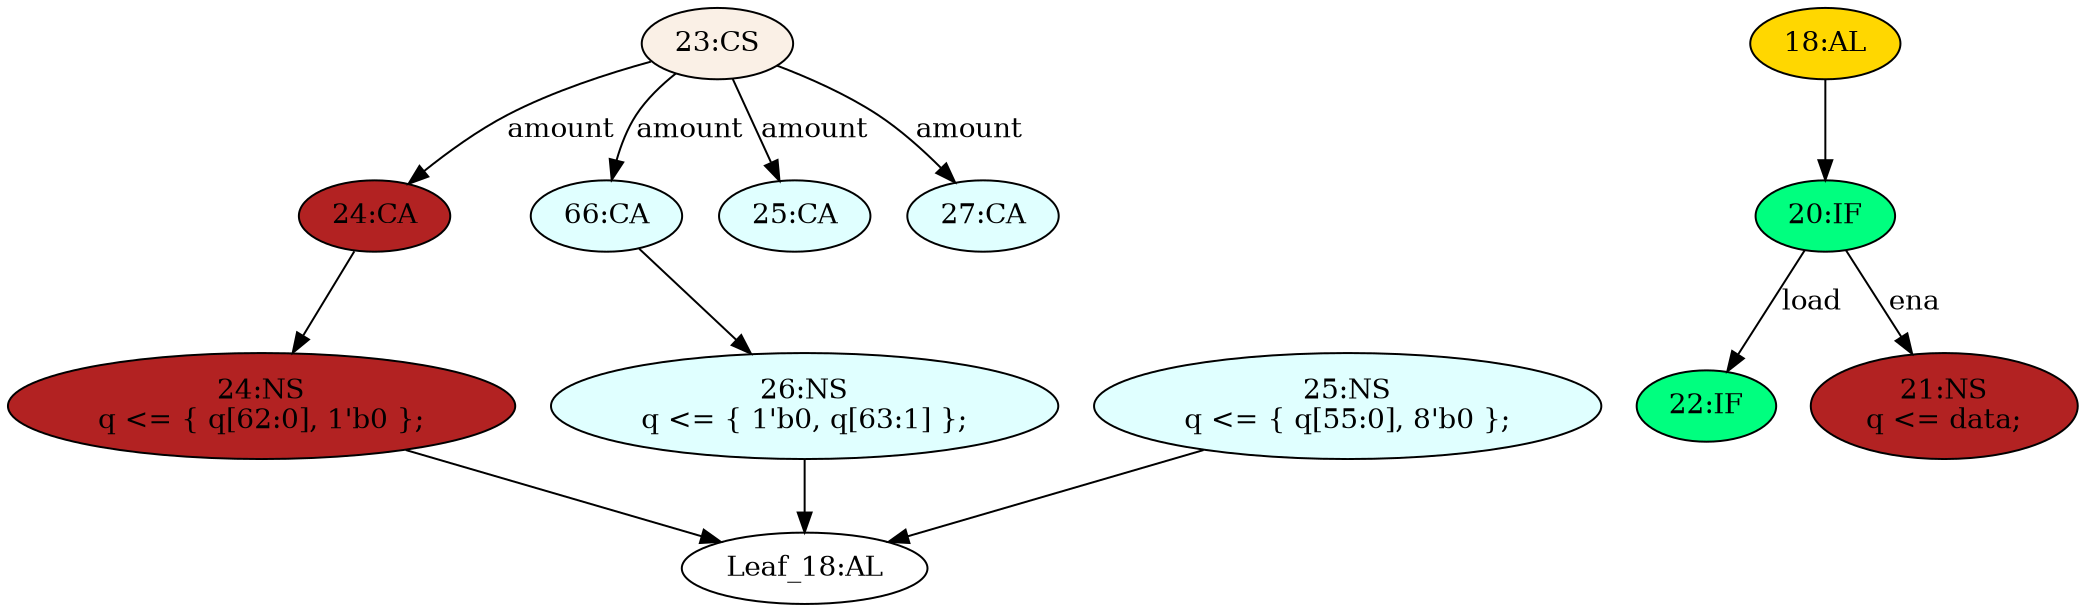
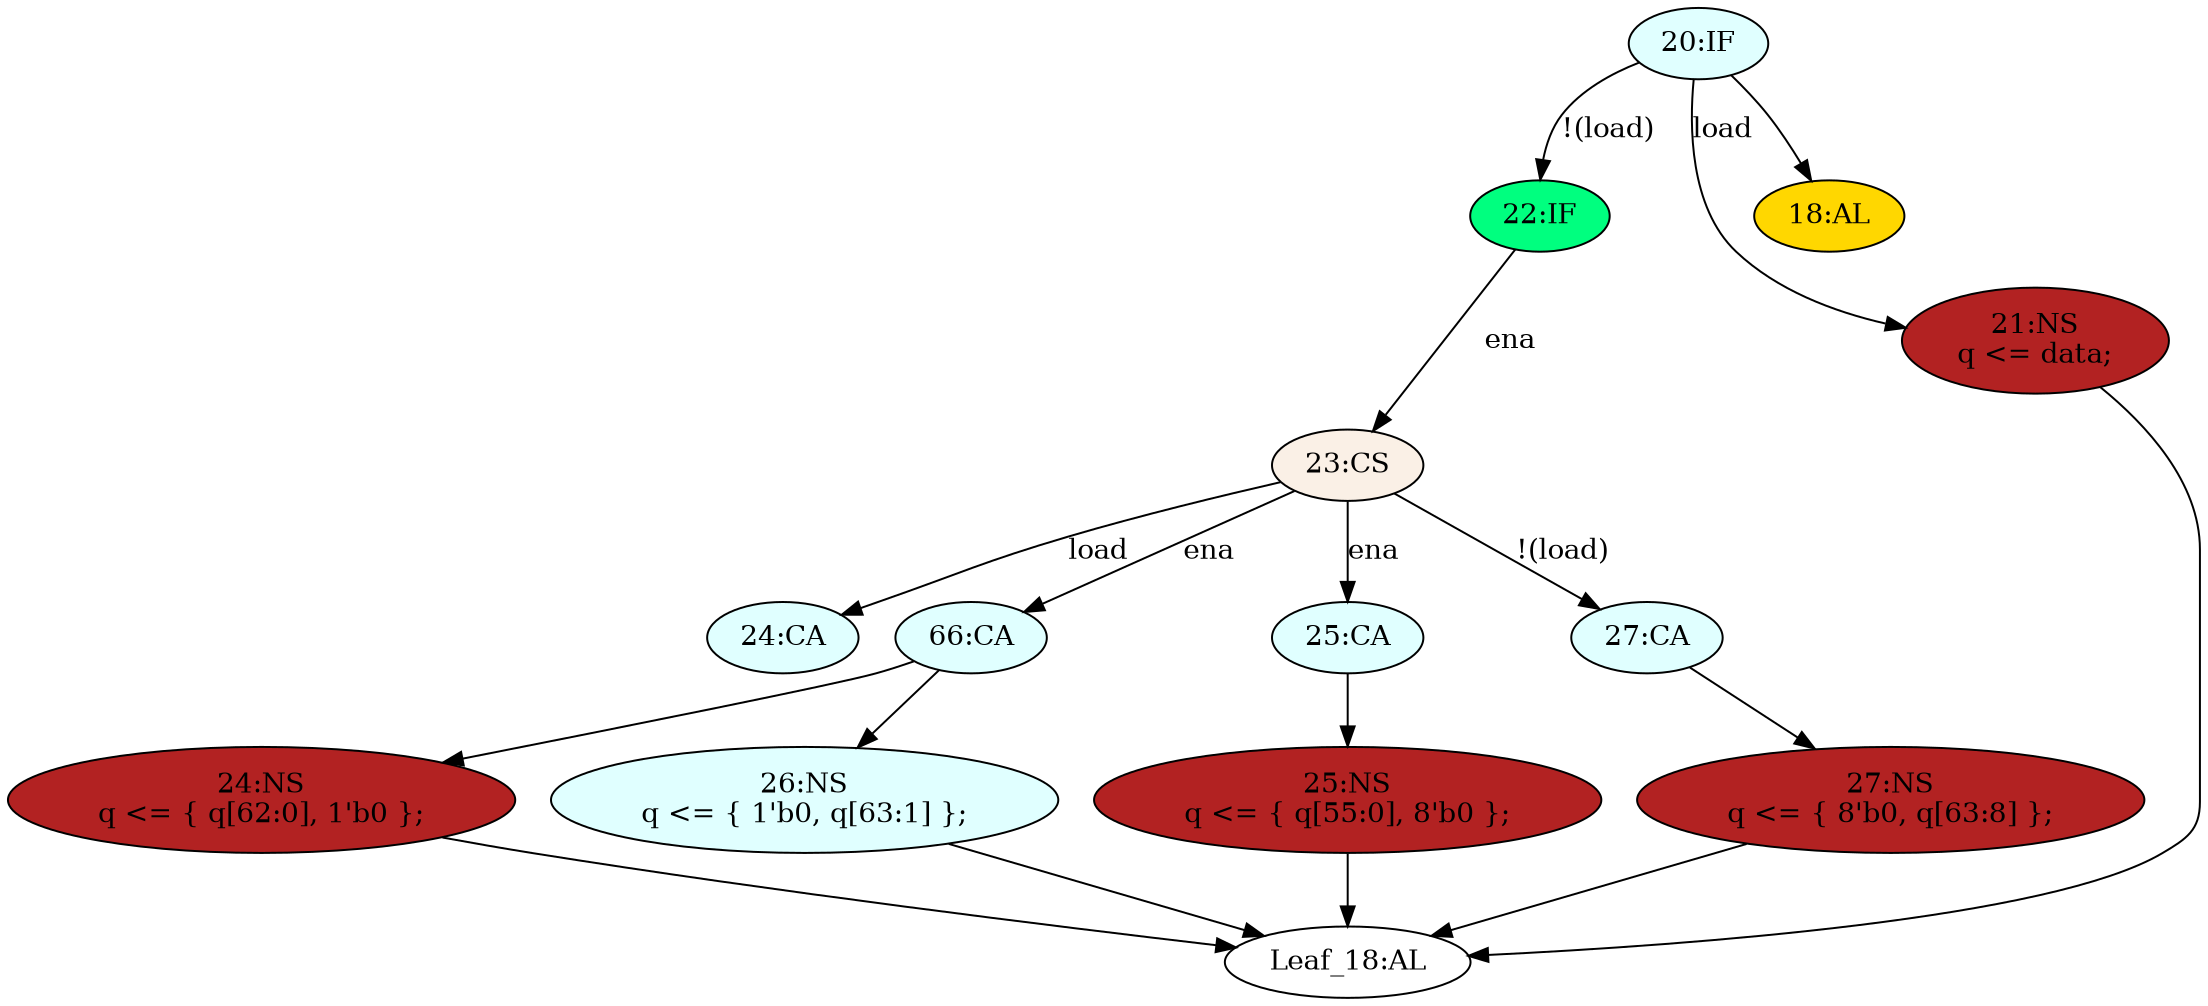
(1825, 120) -> (1769, 117)
(562, 130) -> (1099, 551)
(691, 130) -> (1209, 551)
(816, 130) -> (1373, 551)
(970, 130) -> (1563, 551)
(375, 216) -> (783, 638)
(1825, 216) -> (1699, 44)
(329, 293) -> (689, 713)
(1812, 302) -> (1608, 130)
(1915, 302) -> (1723, 130)
none -> (1450, 332)
(1348, 406) -> (1348, 800)
none -> (1348, 700)
none -> (1891, 800)
none -> (2084, 883)
